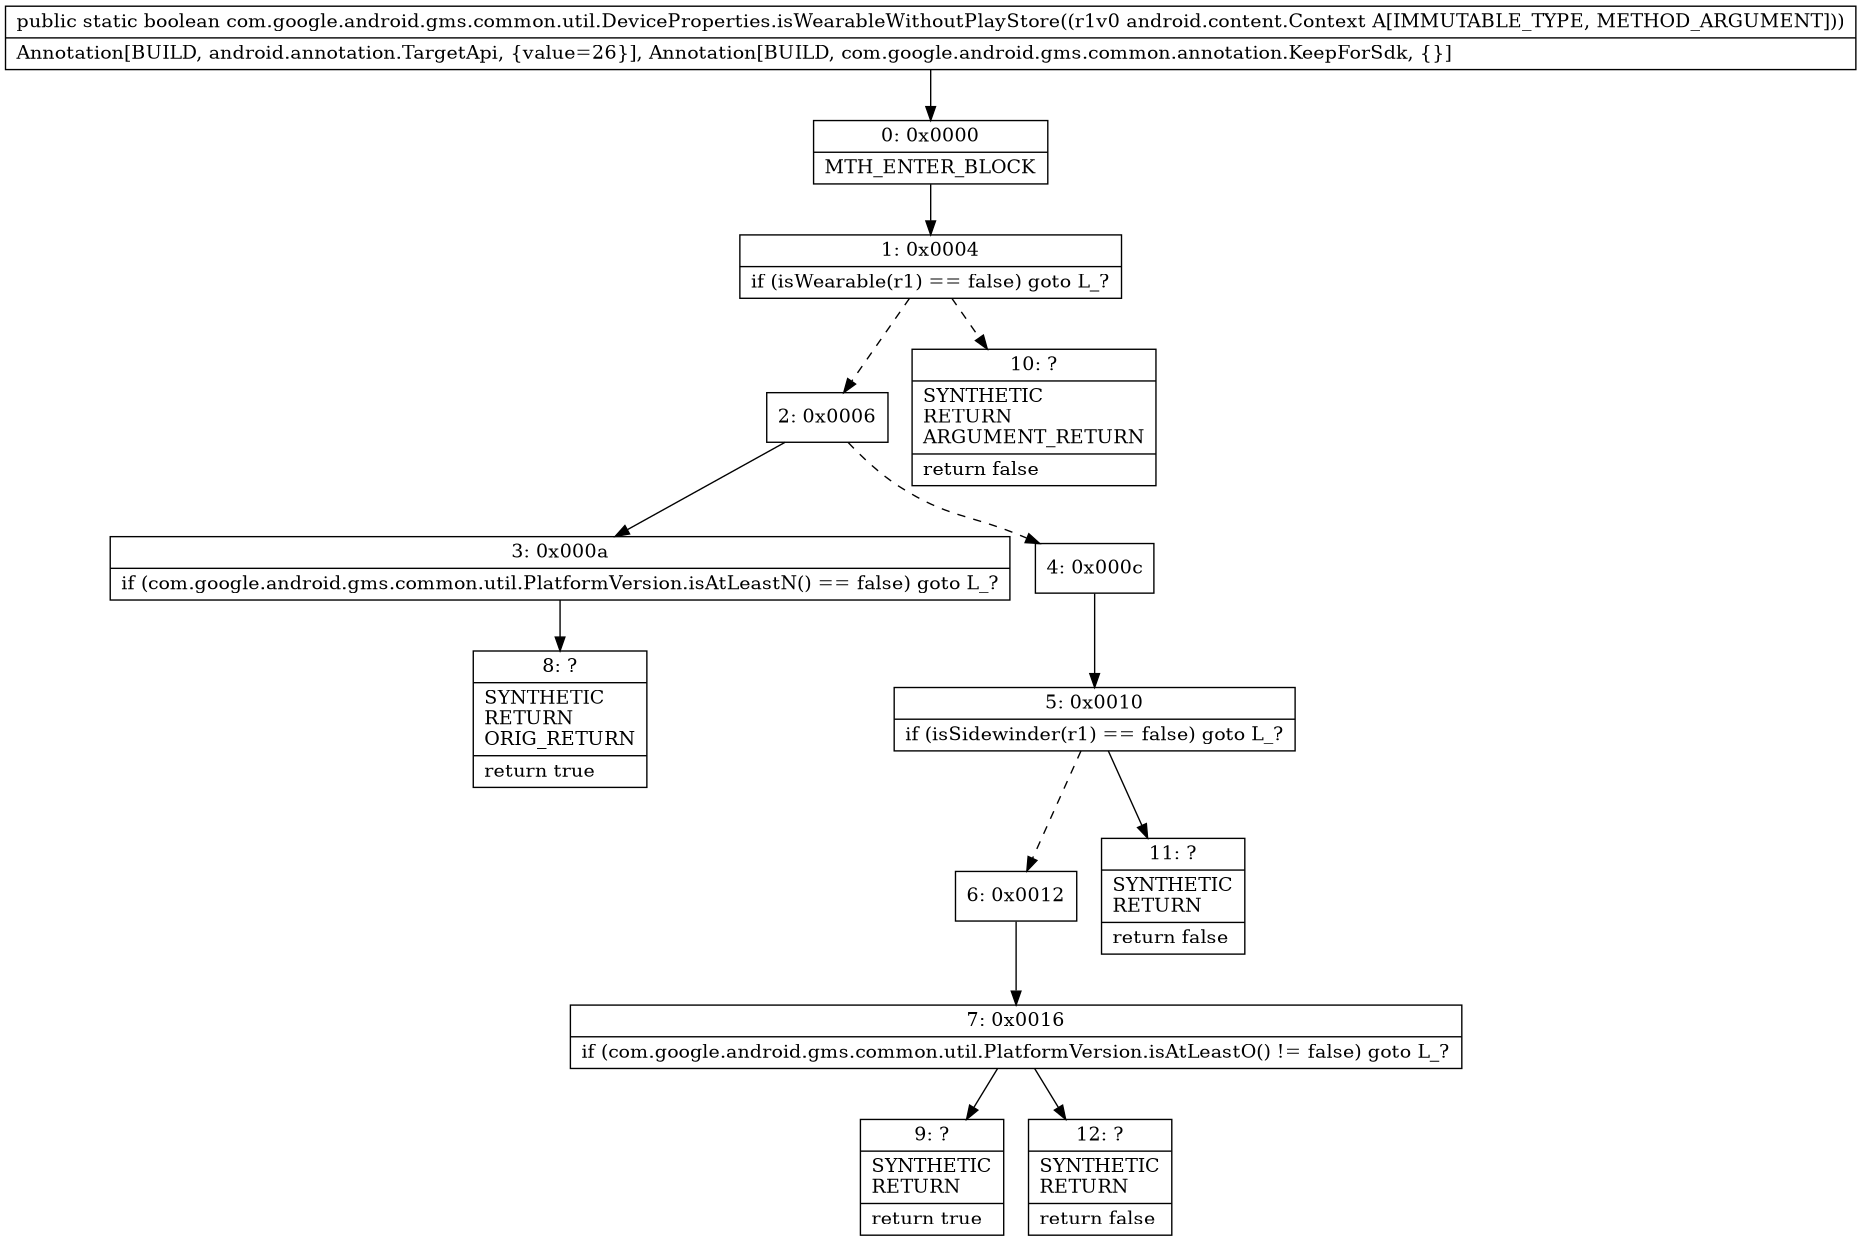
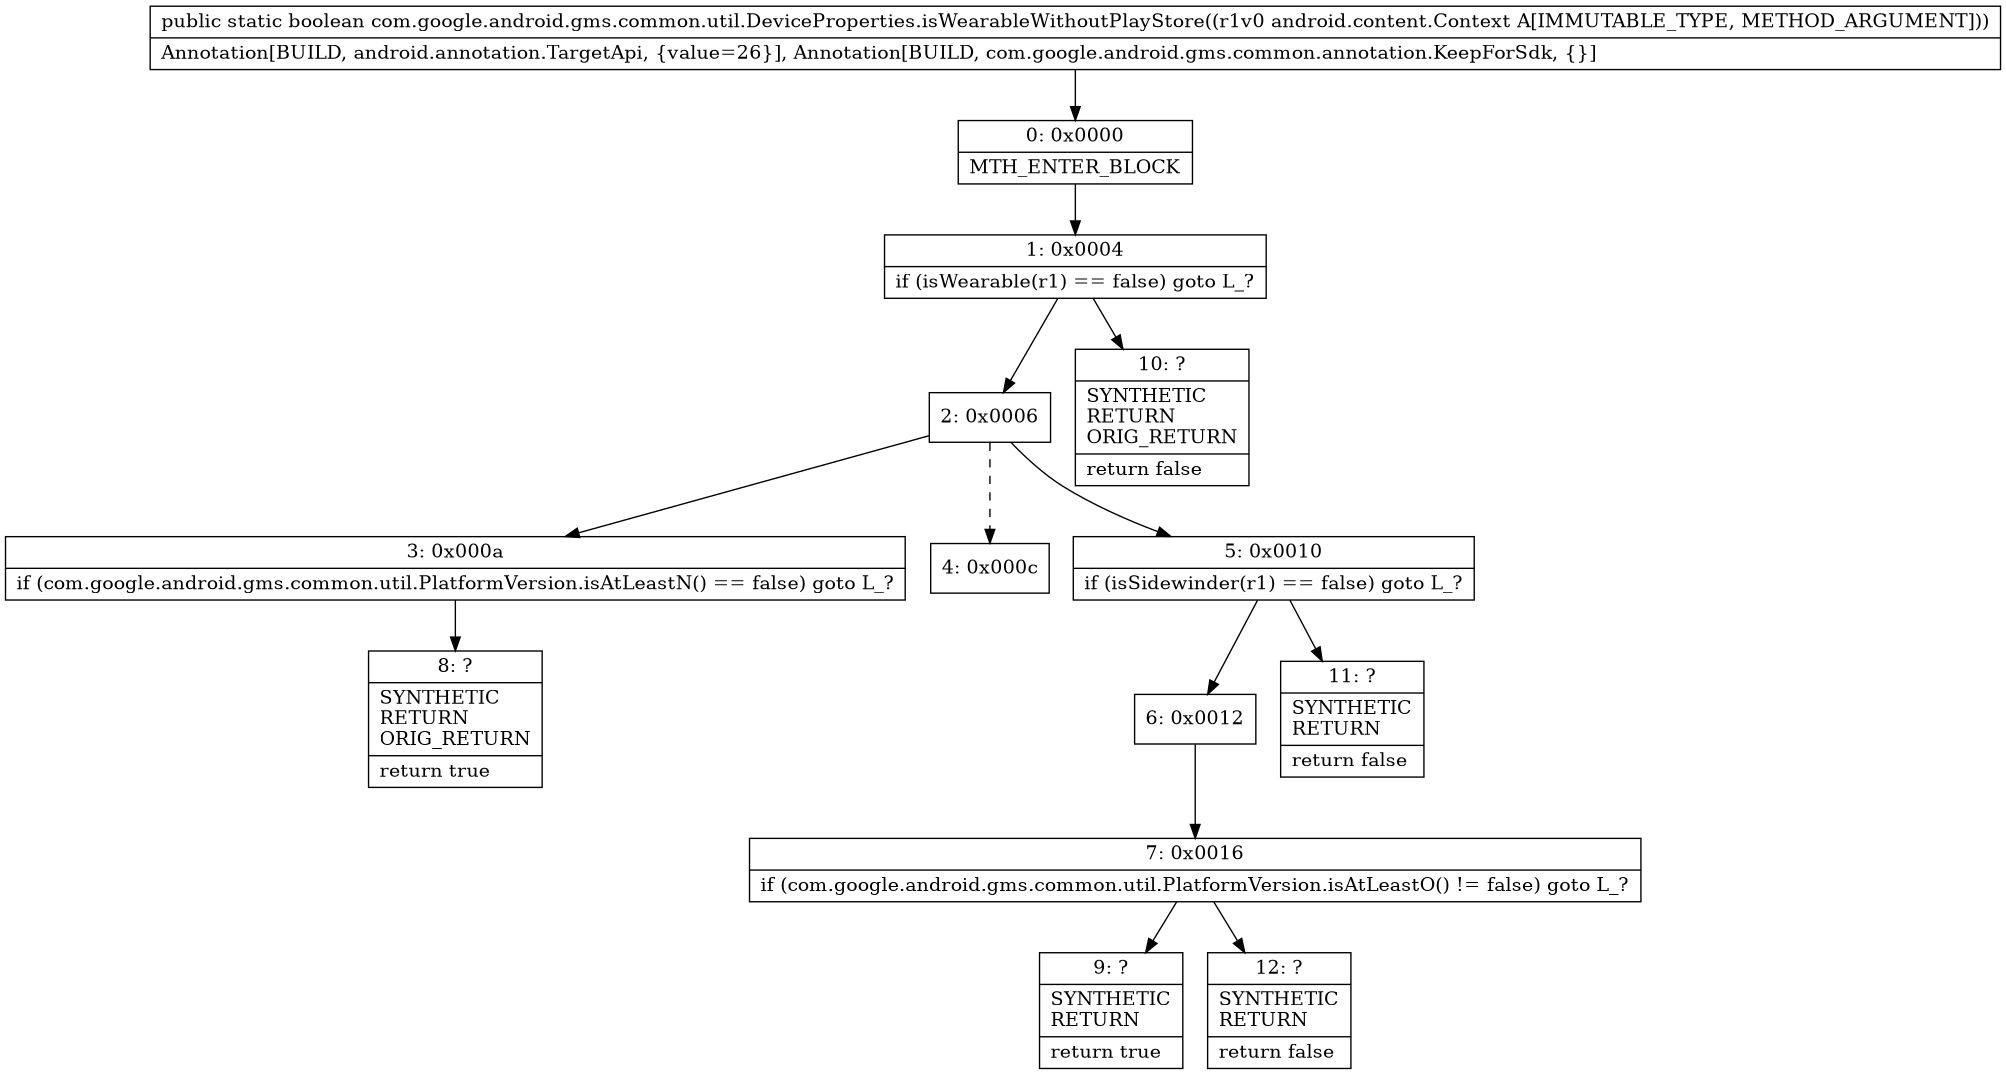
(965, 318) -> (1104, 318)
(881, 340) -> (1034, 339)
(1034, 437) -> (1162, 437)
(1095, 634) -> (1079, 496)
(1057, 805) -> (1236, 641)
